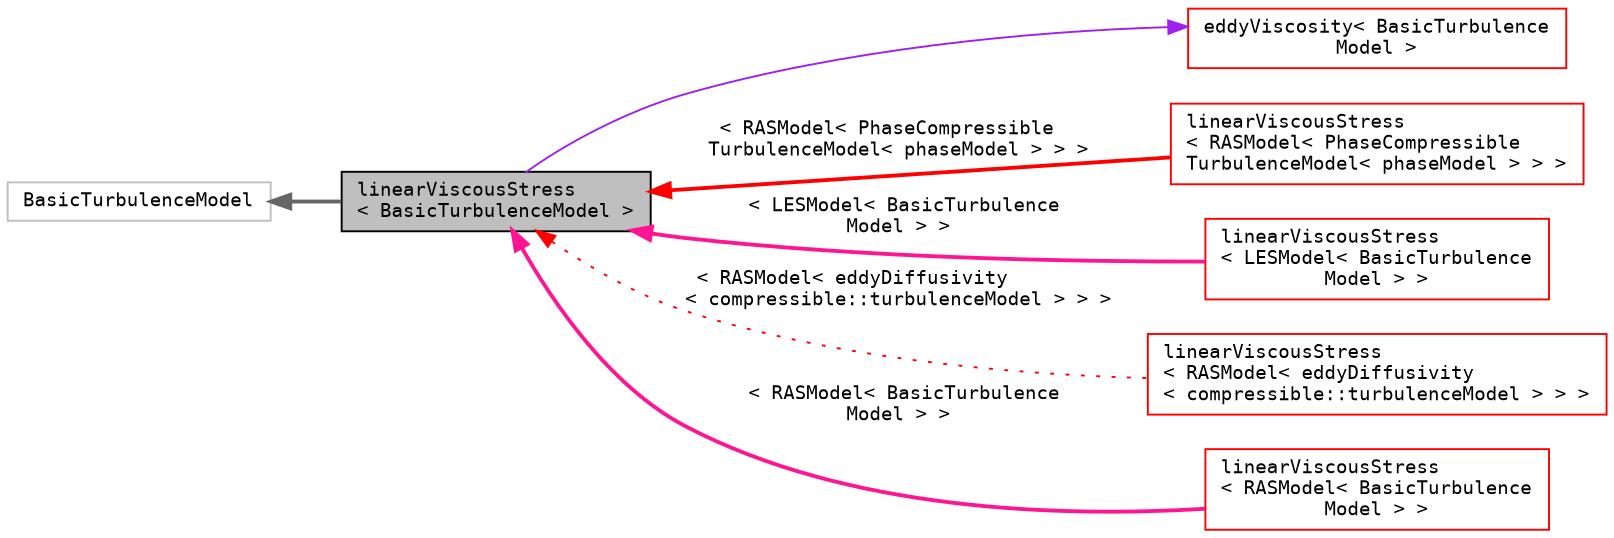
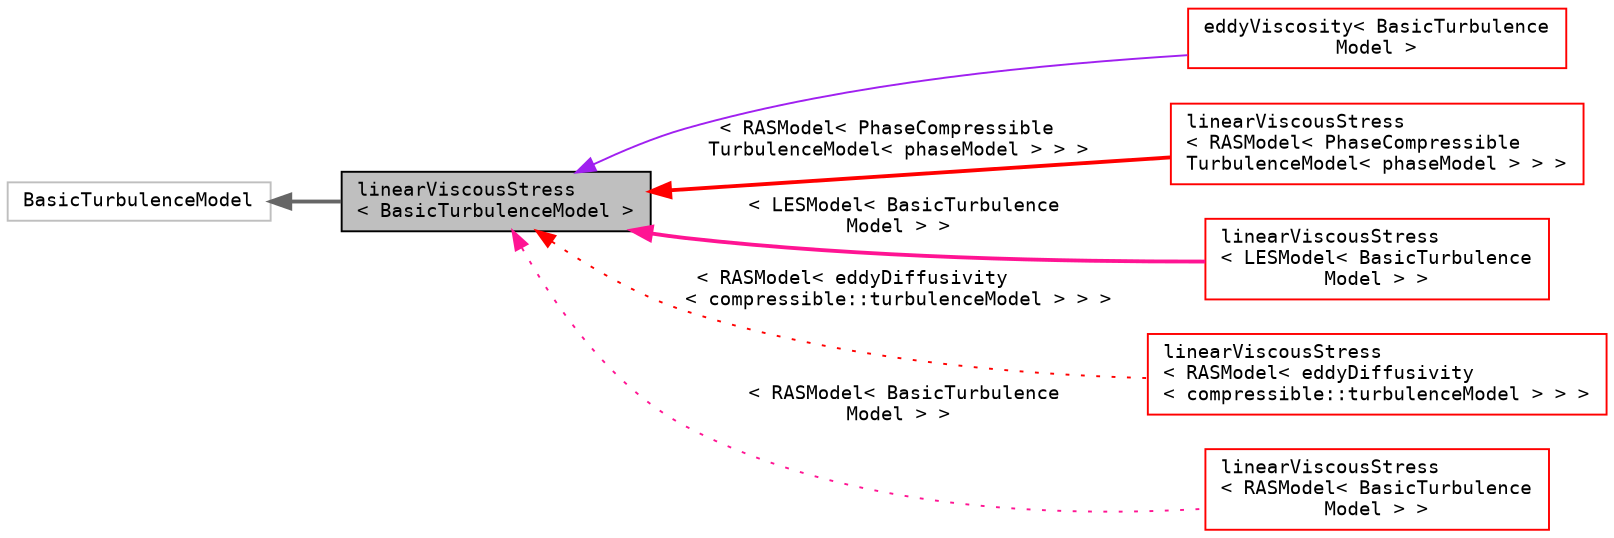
(836, 60) -> (886, 86)
(819, 477) -> (819, 477)
